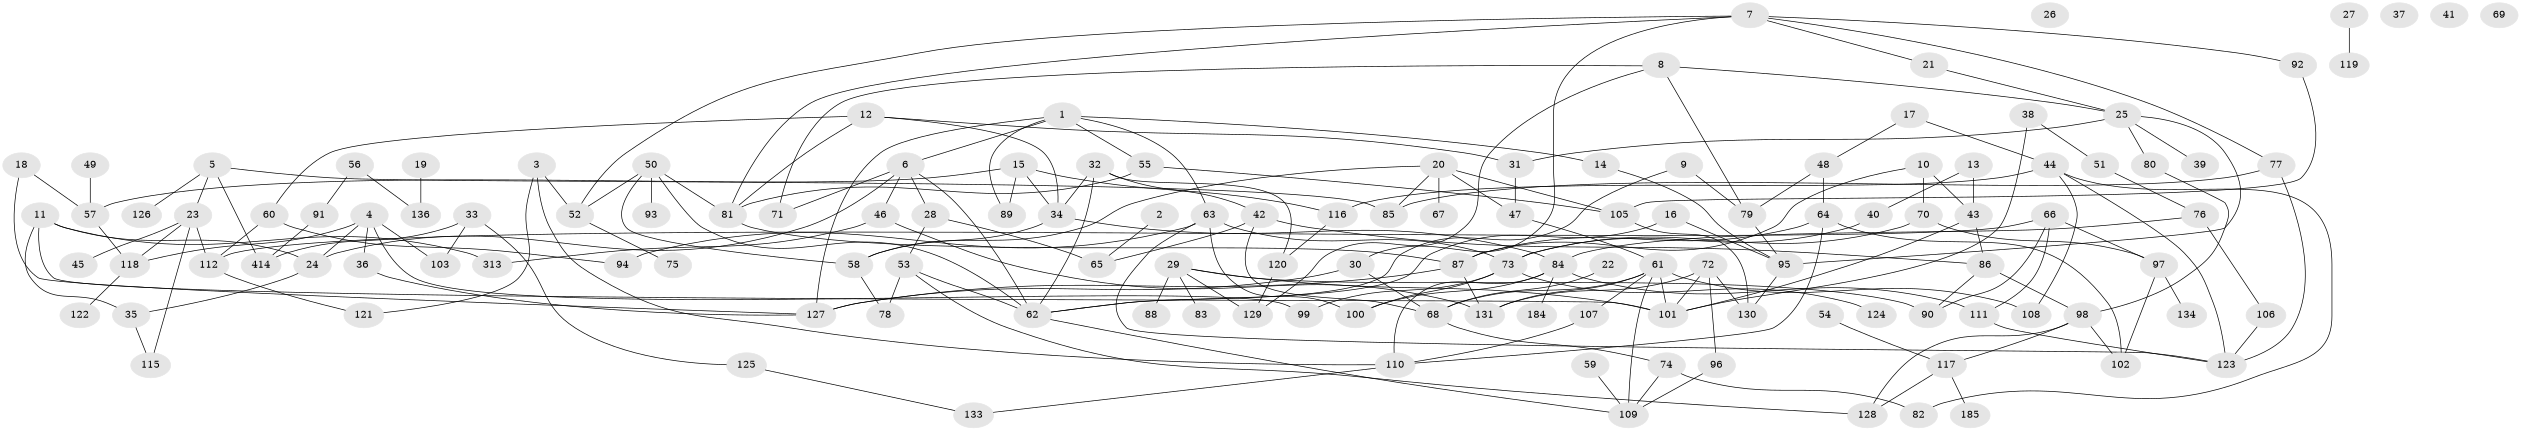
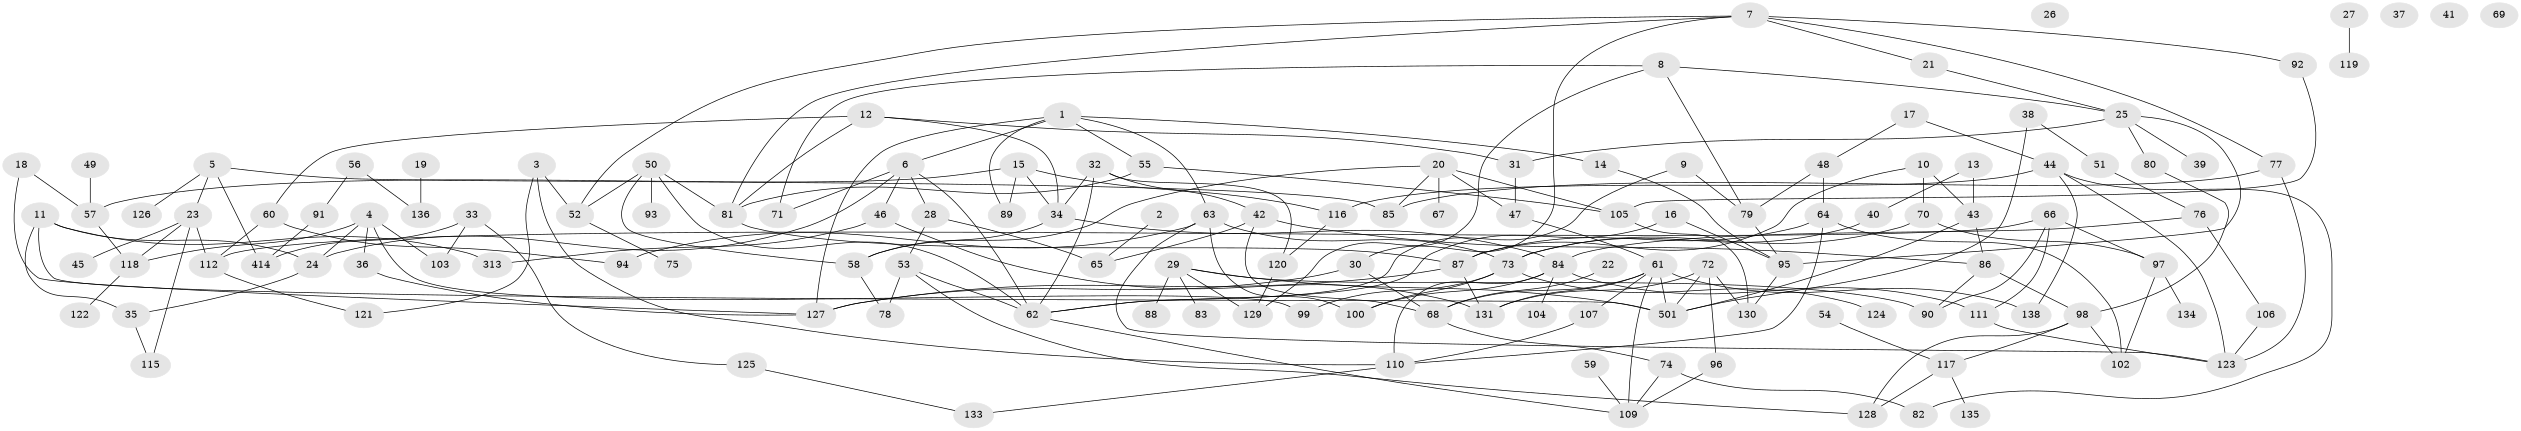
(1537, 315) -> (1537, 315)
(1668, 315) -> (1668, 315)
(2031, 315) -> (2031, 315)
(1970, 415) -> (1970, 415)
